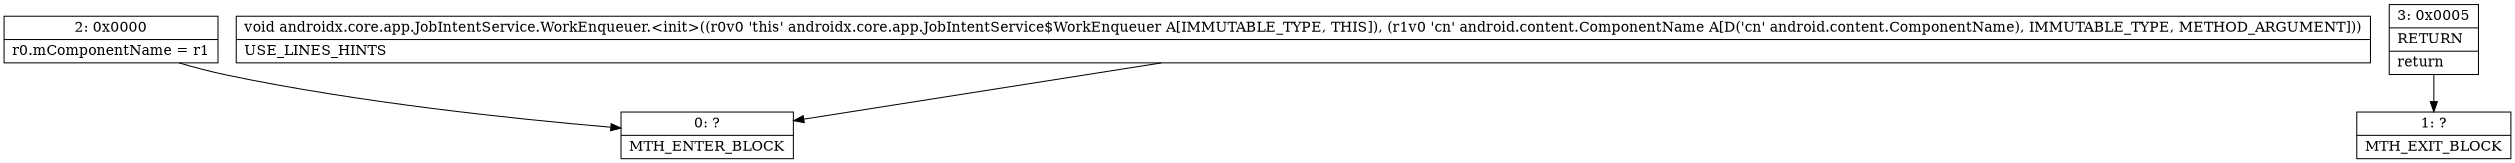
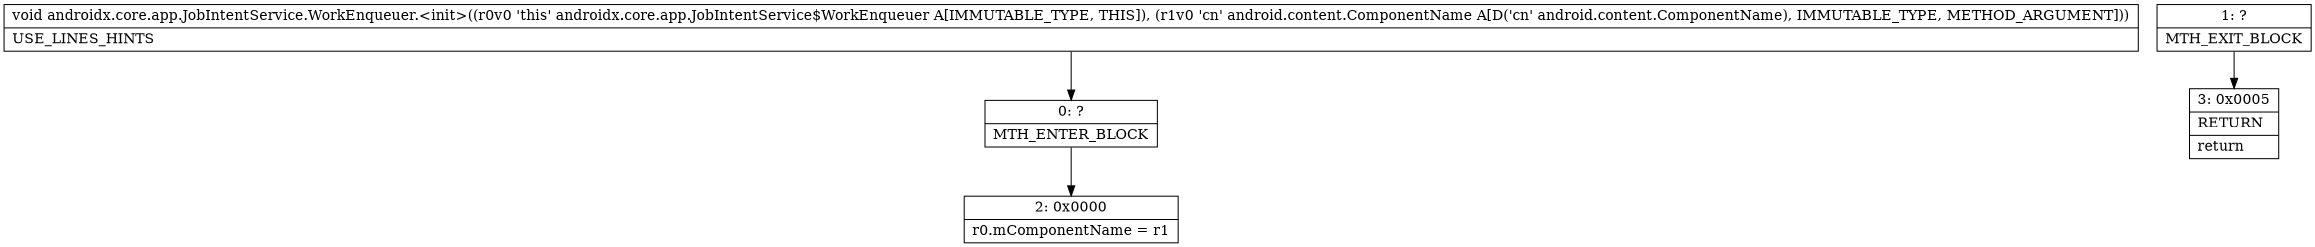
(2434, 88) -> (2234, 65)
(394, 103) -> (1071, 167)
